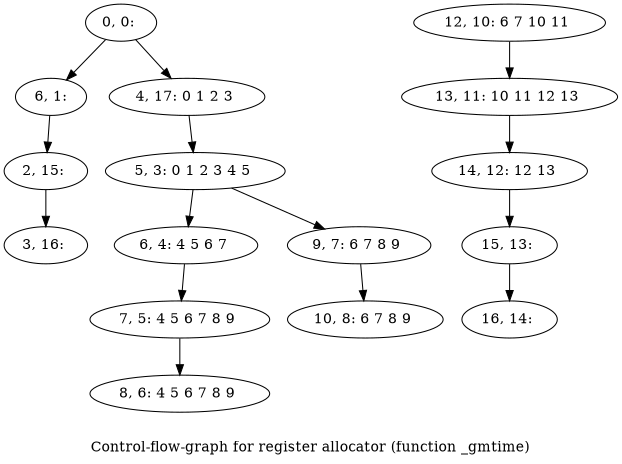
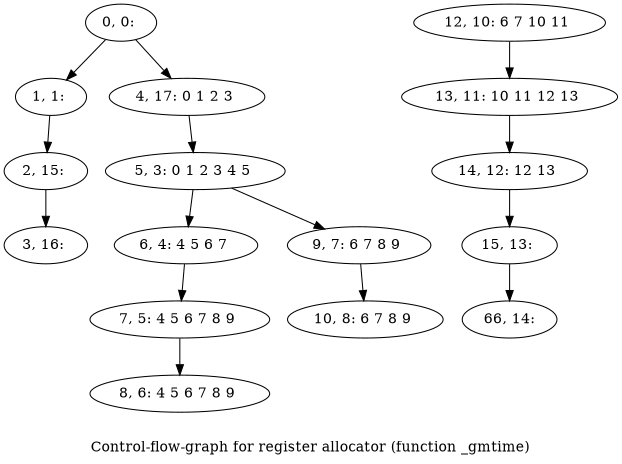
(51, 97) -> (51, 97)
(510, 319) -> (510, 319)
